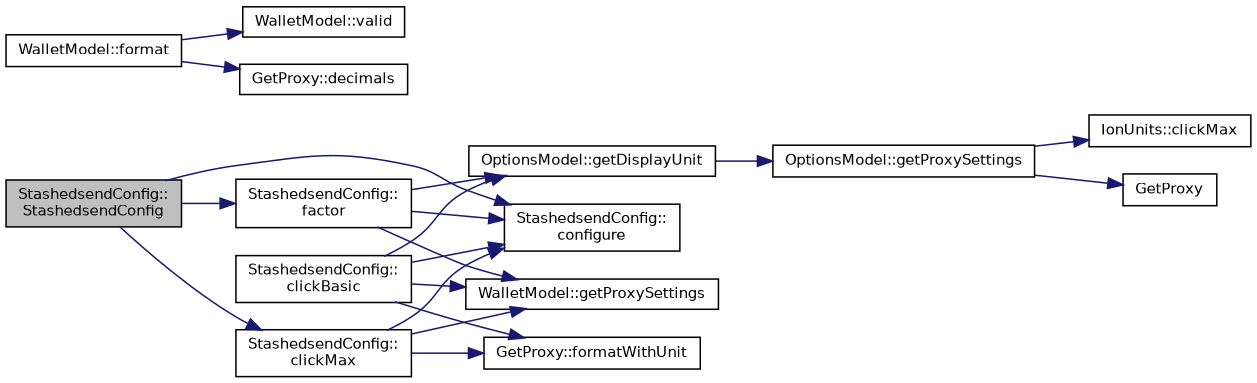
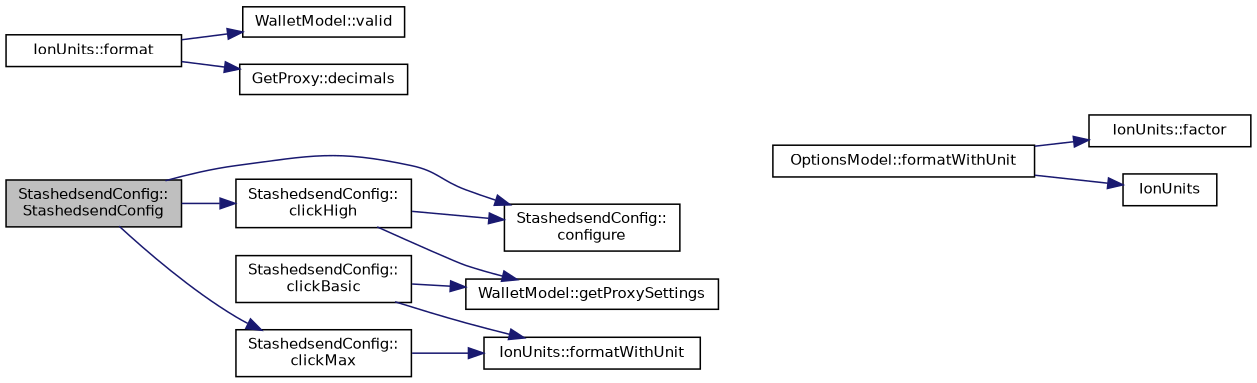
(94, 51) -> (94, 51)
(1170, 131) -> (1170, 131)
(592, 161) -> none
(904, 161) -> (904, 161)
(1170, 190) -> (1170, 190)
(324, 203) -> (324, 203)
(460, 253) -> none
(434, 296) -> none
(444, 327) -> none
(592, 353) -> (592, 353)
